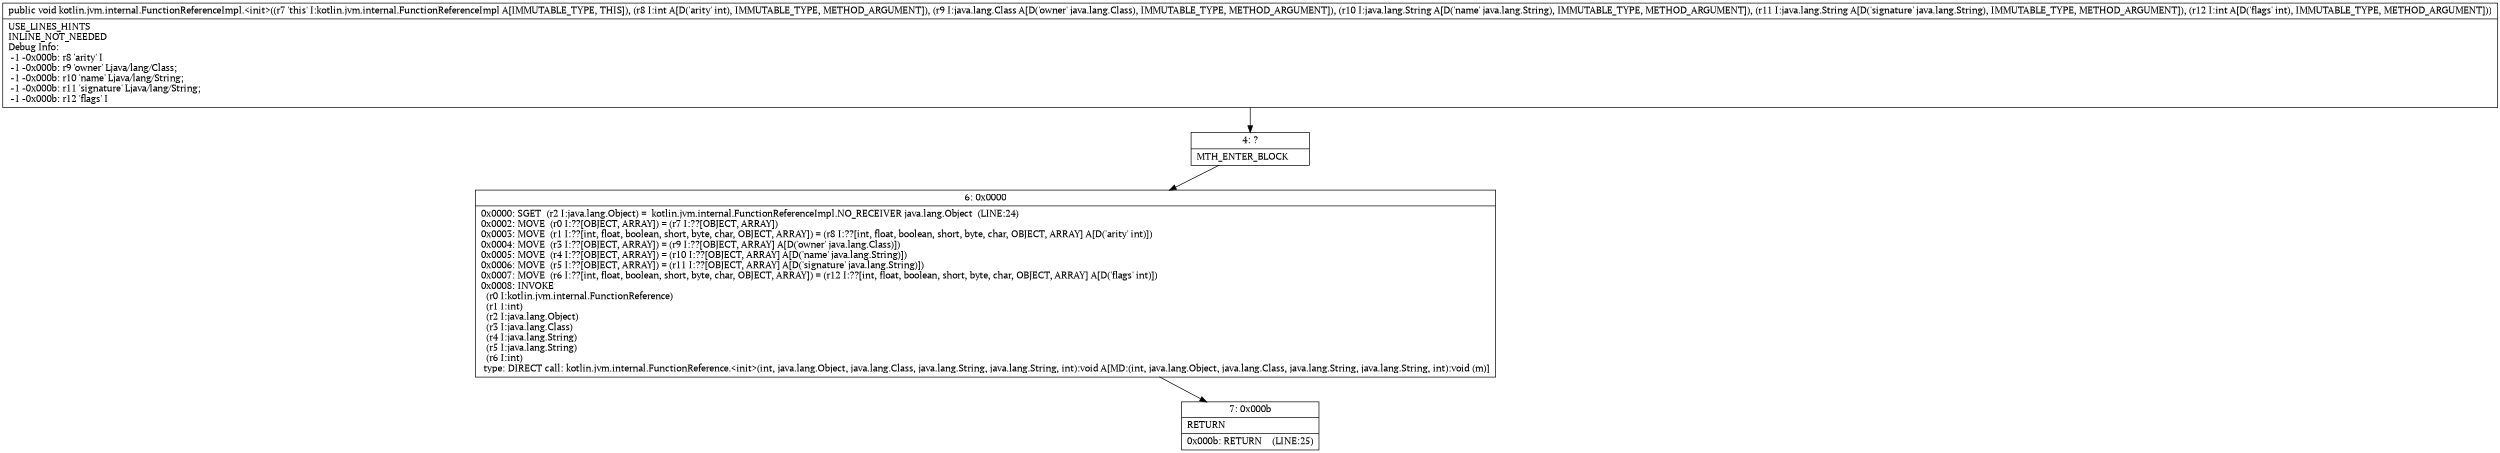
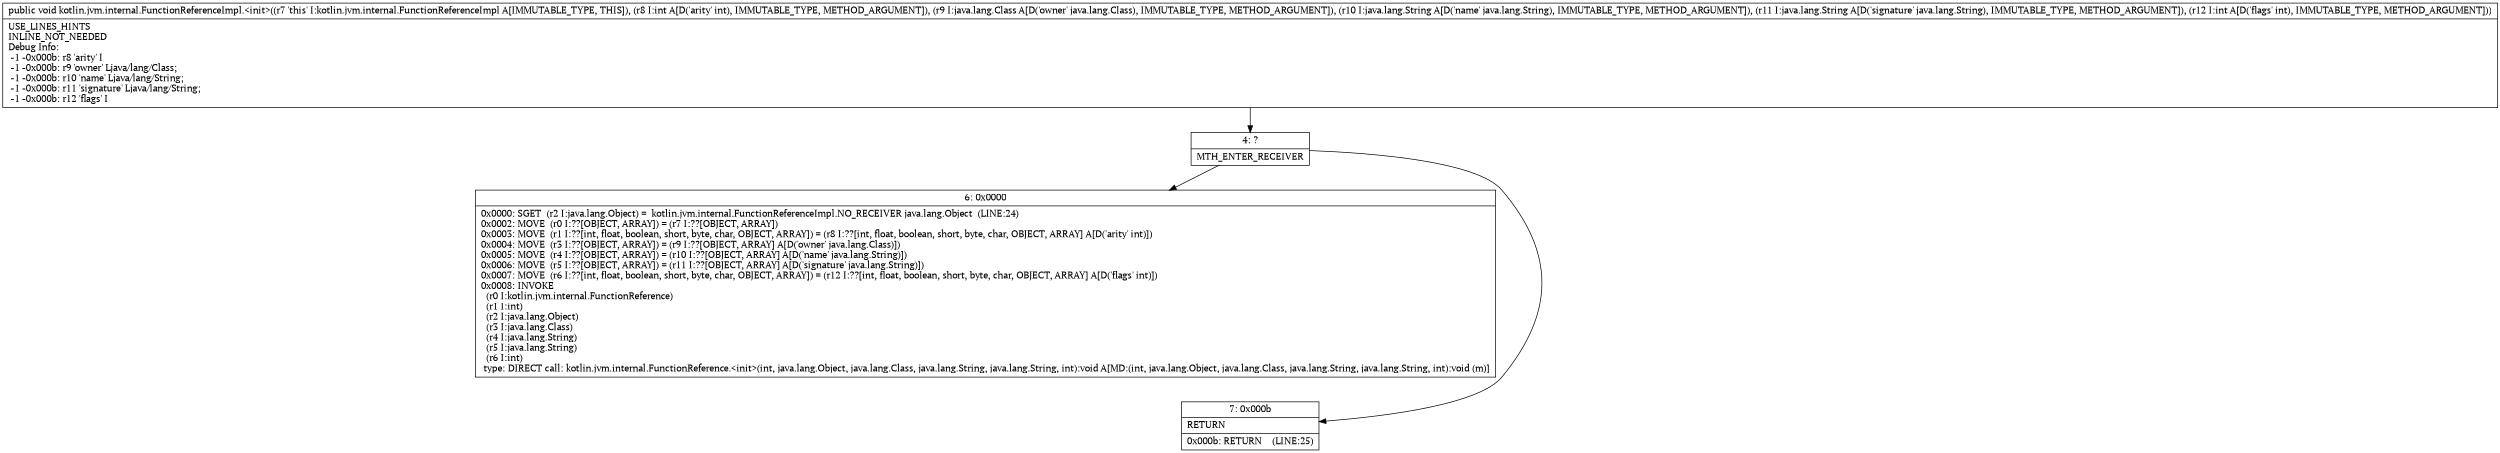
(1242, 157) -> (1250, 157)
(1180, 388) -> (1541, 276)
